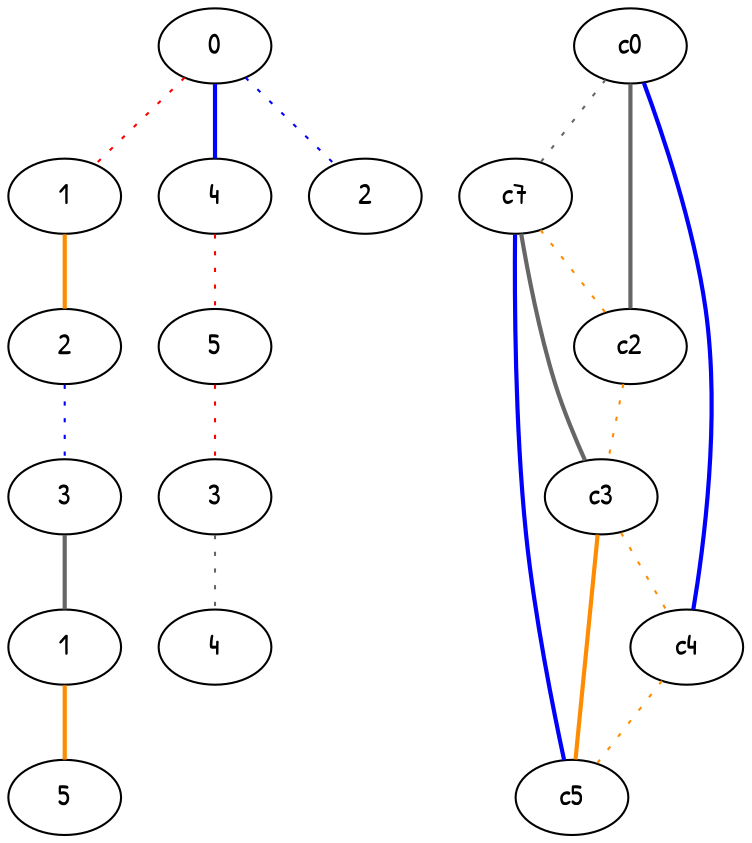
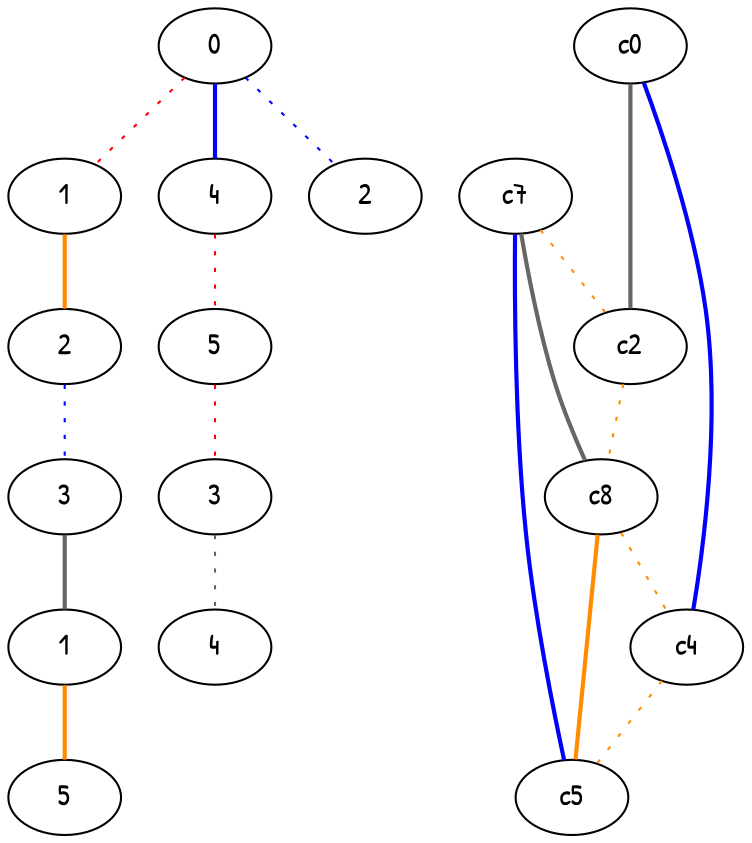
(573, 121) -> none
(601, 497) -> (601, 497)
